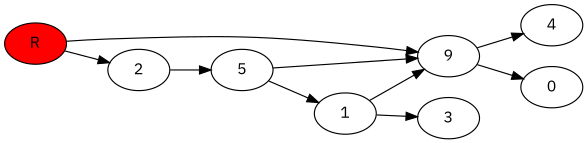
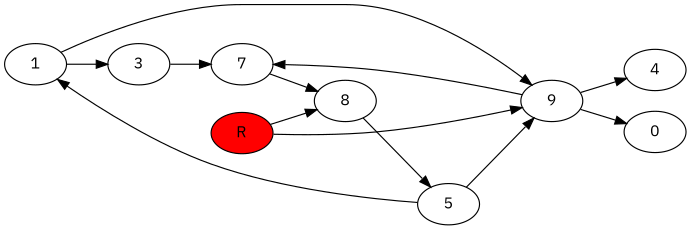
none -> (242, 64)
(139, 70) -> (345, 101)
